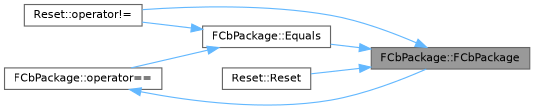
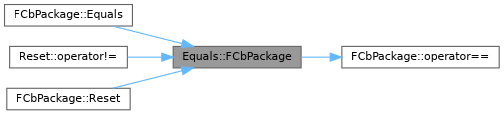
(167, 25) -> none
(451, 58) -> (237, 57)
(169, 59) -> none
(267, 79) -> (68, 99)
